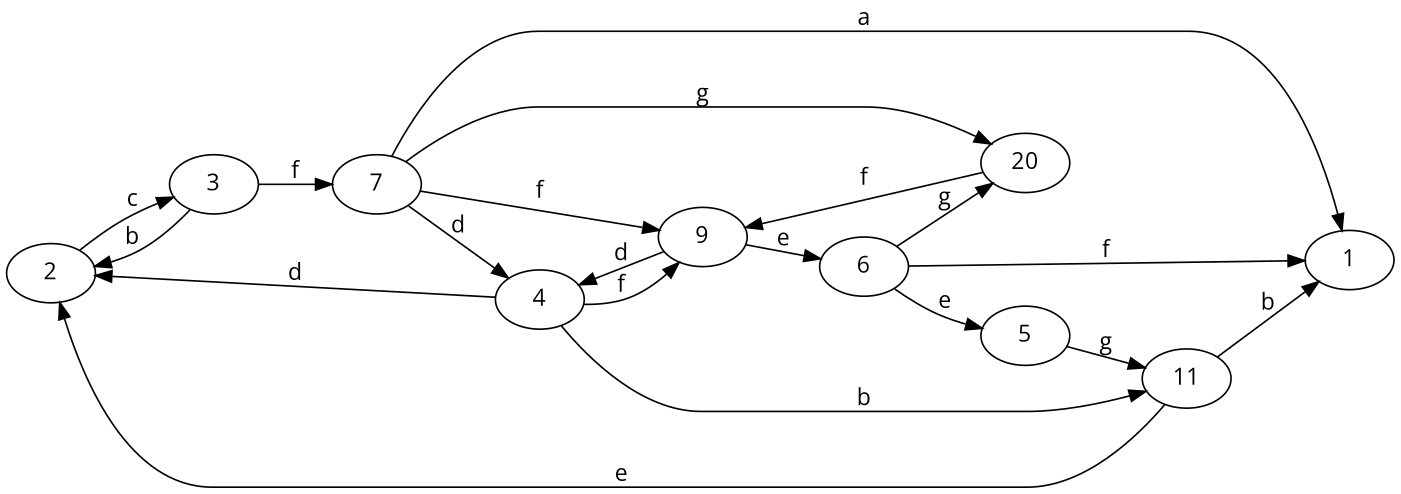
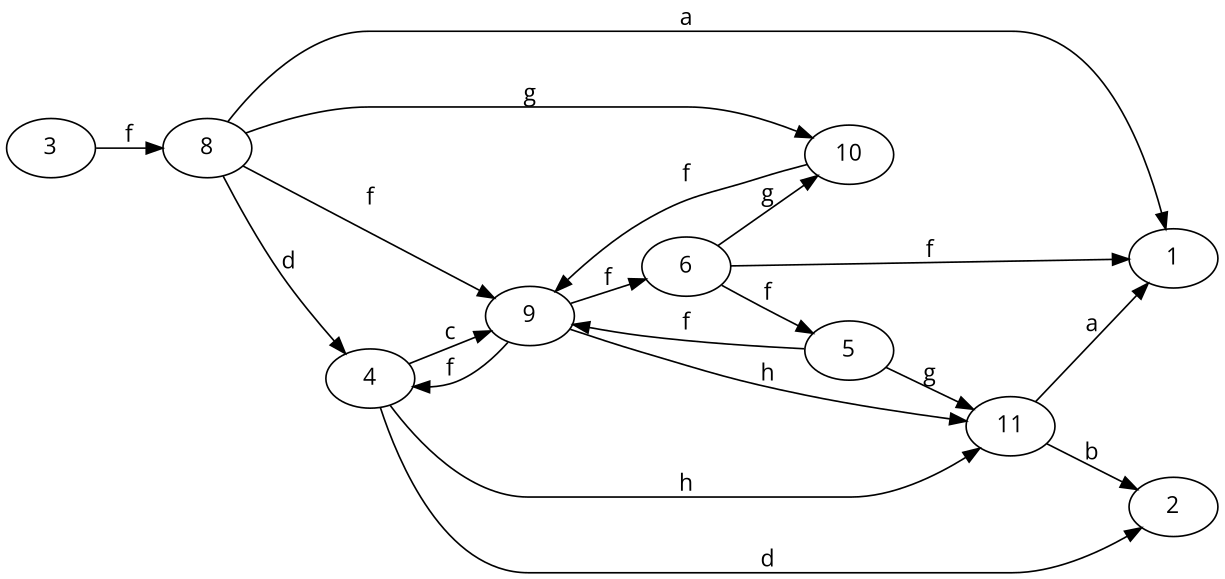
(1025, 163) -> (849, 155)
(377, 184) -> (207, 148)
(117, 224) -> none
(783, 239) -> (608, 279)
(154, 241) -> none
(621, 254) -> (450, 369)
(621, 286) -> (450, 333)
(945, 302) -> (768, 294)
(1268, 304) -> (1092, 325)
none -> (696, 341)
none -> (758, 385)
(864, 399) -> (686, 485)
(621, 475) -> (1092, 453)
